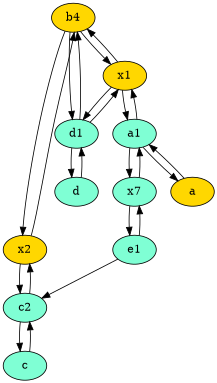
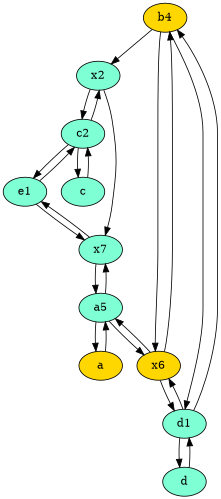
(125, 76) -> (159, 366)
(135, 134) -> (101, 308)
(51, 138) -> (116, 158)
none -> (53, 158)
(25, 250) -> (98, 76)
